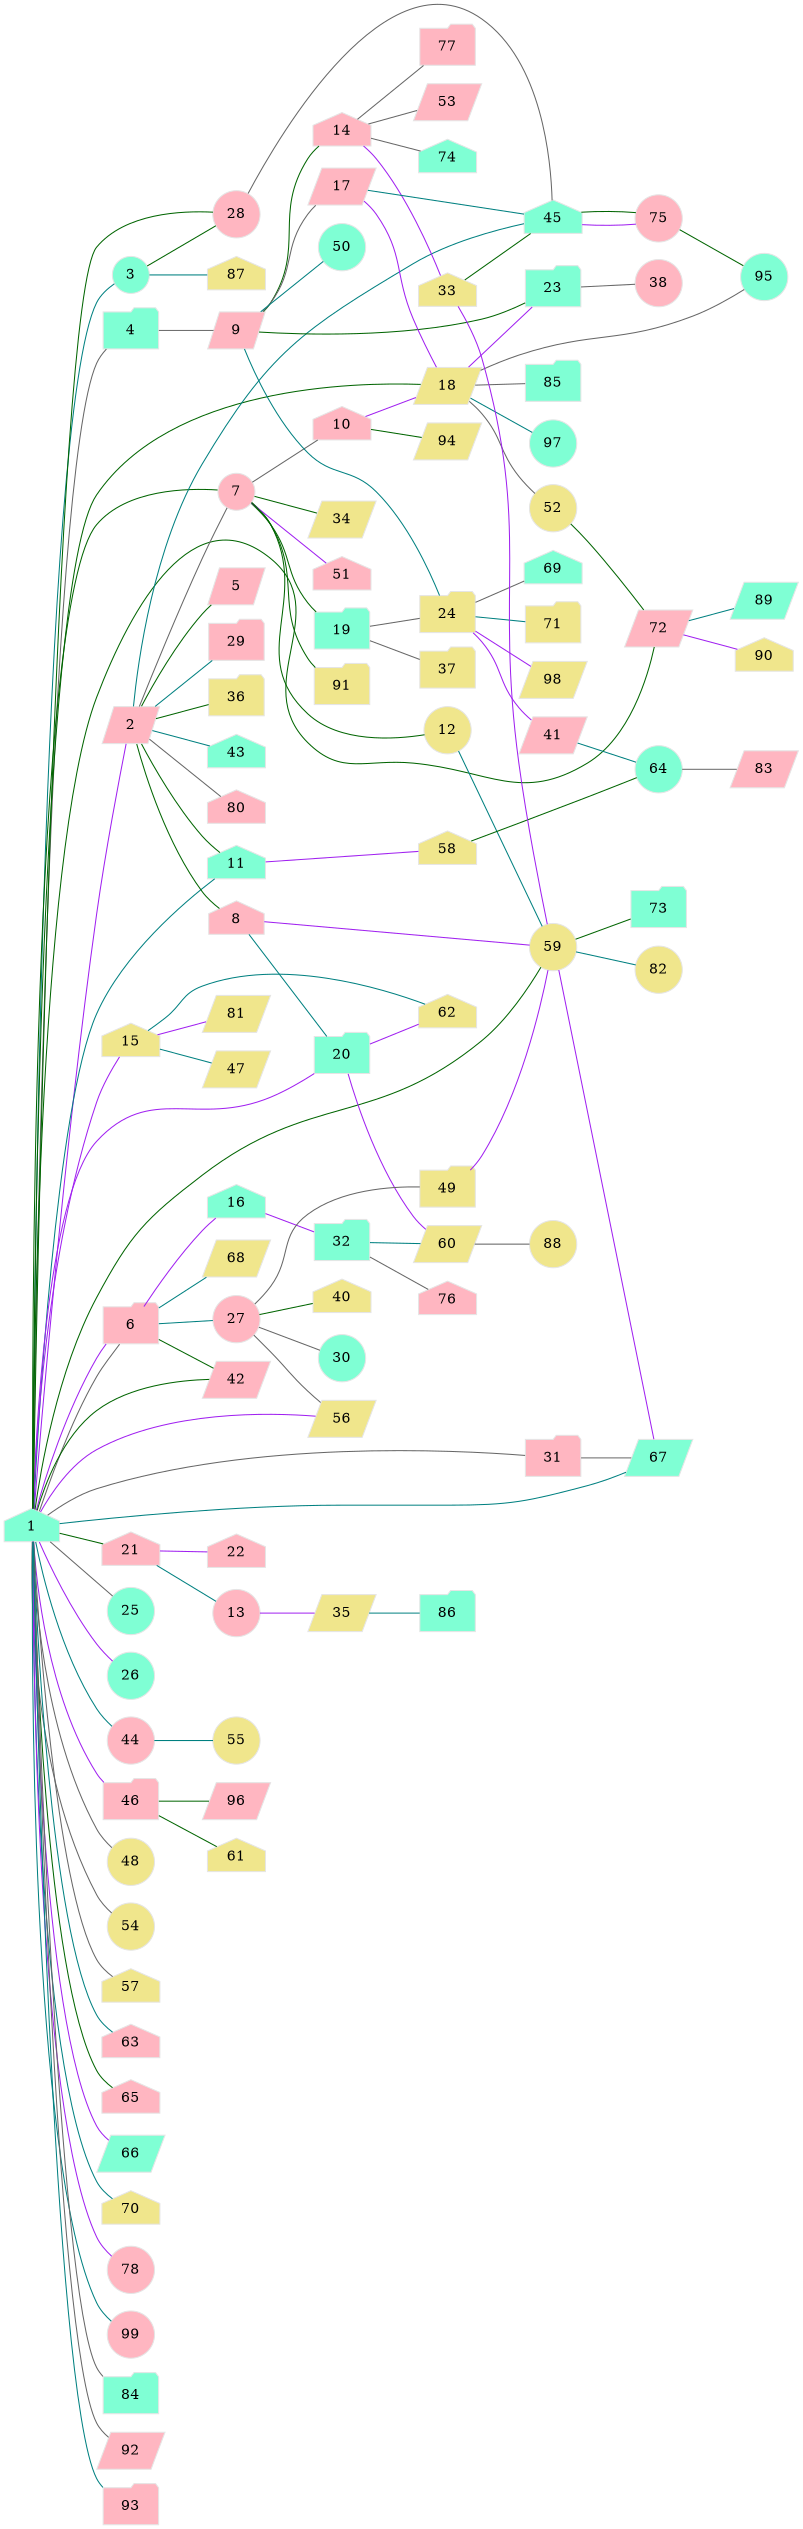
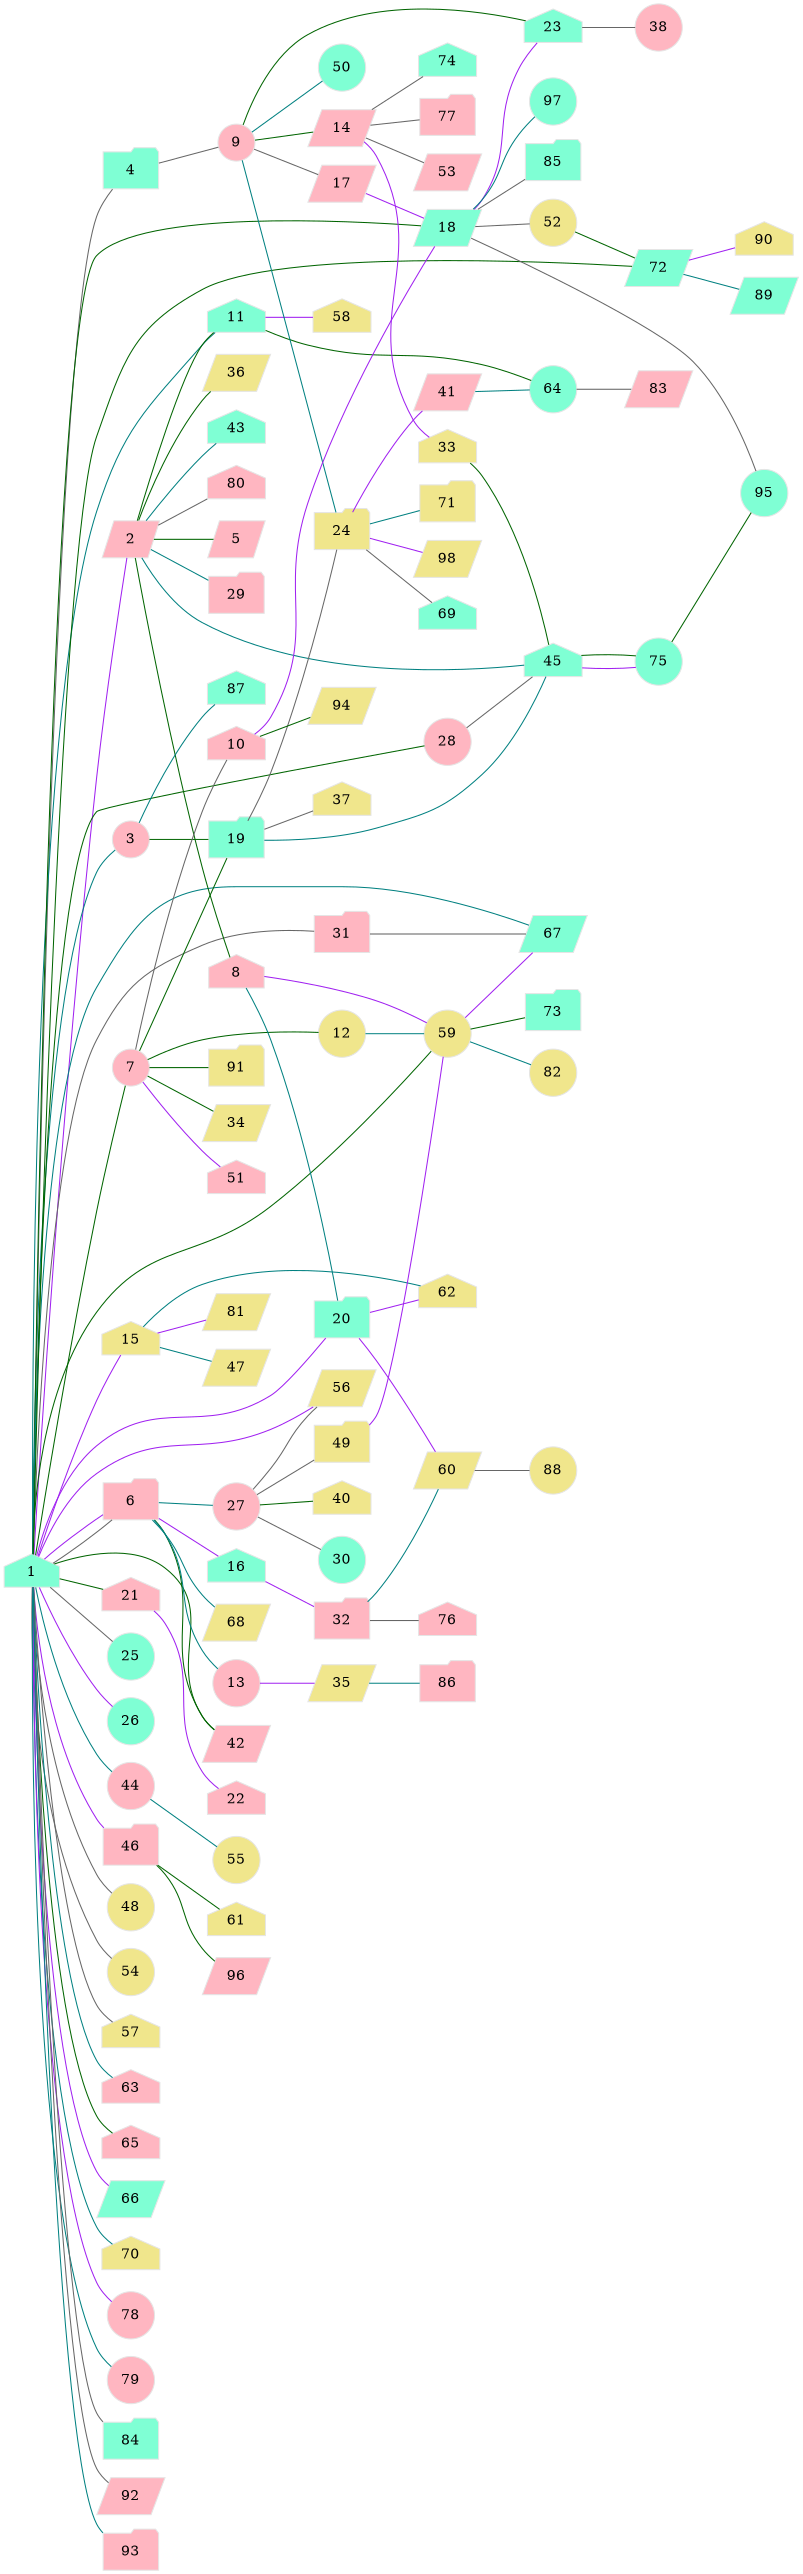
(342, 131) -> (342, 128)
(446, 202) -> (435, 808)
(659, 218) -> (659, 662)
(182, 246) -> (179, 839)
(131, 275) -> (131, 839)
(236, 275) -> (236, 689)
(553, 288) -> (553, 27)
(236, 330) -> (236, 143)
(448, 386) -> (448, 228)
(181, 606) -> none
(510, 613) -> none
(659, 628) -> (659, 268)
(448, 670) -> (342, 800)
(236, 697) -> (236, 373)
(554, 810) -> (405, 356)
(342, 1242) -> (342, 1620)
(186, 1583) -> (184, 1595)
(448, 1613) -> (448, 1683)
(131, 2335) -> (131, 2380)
